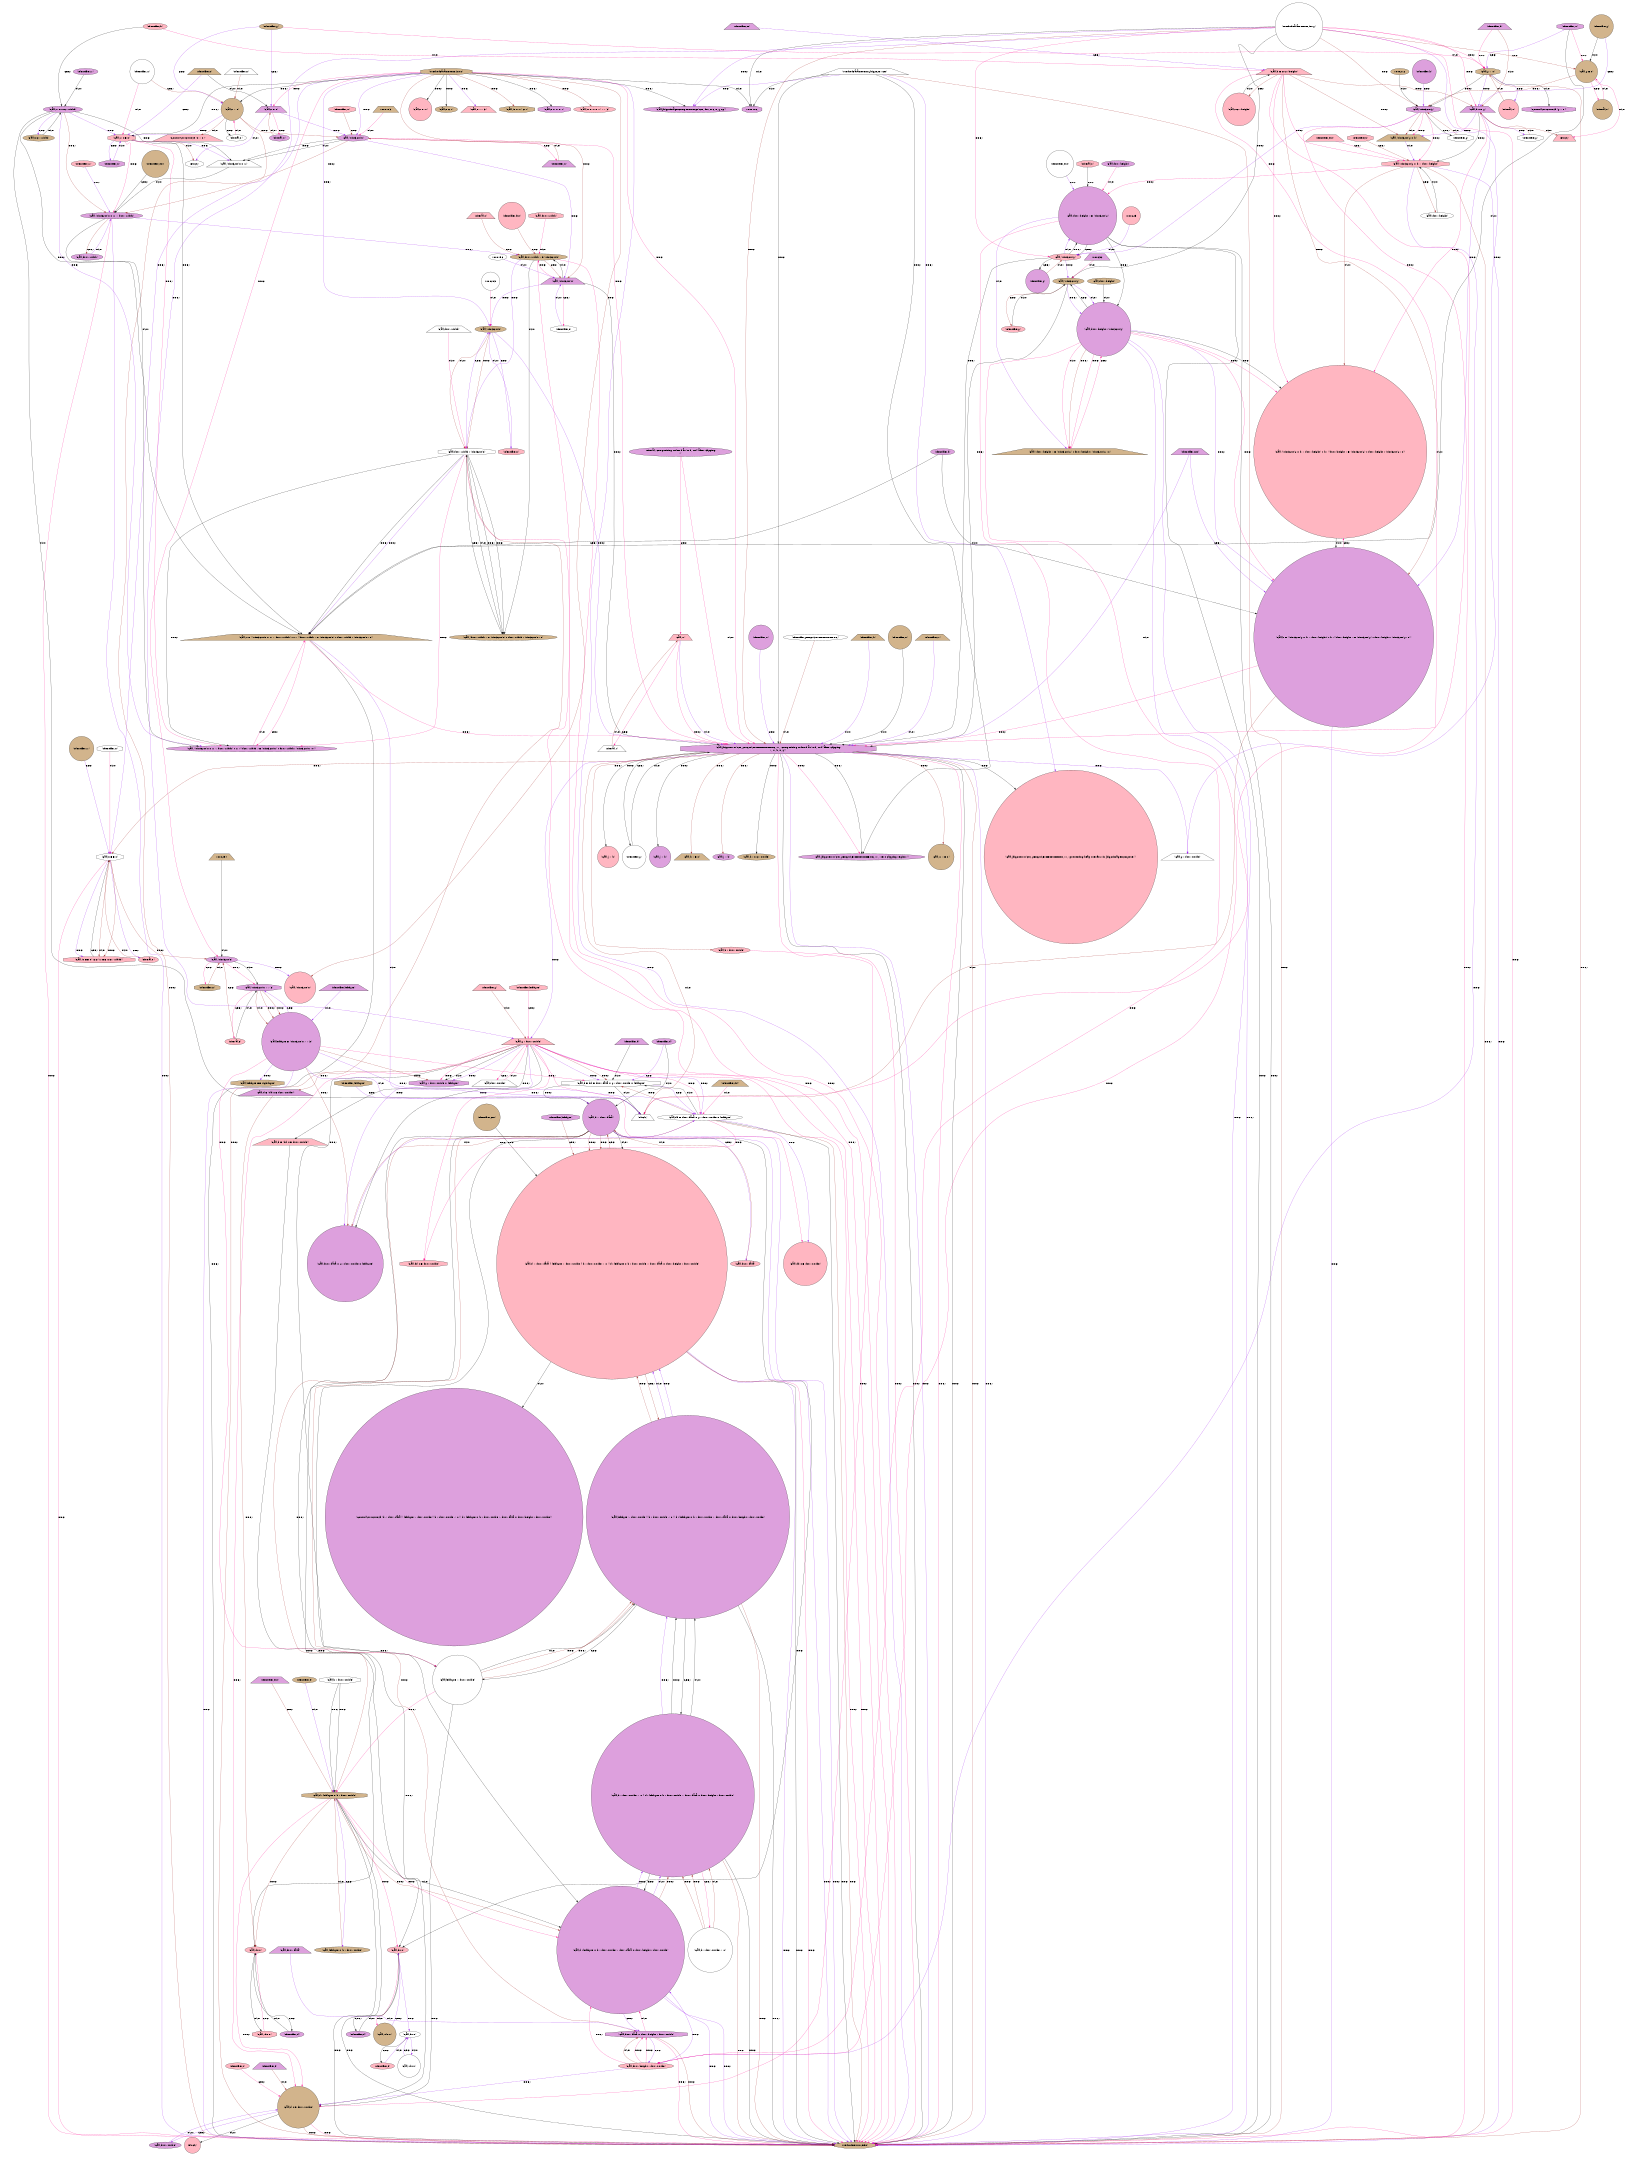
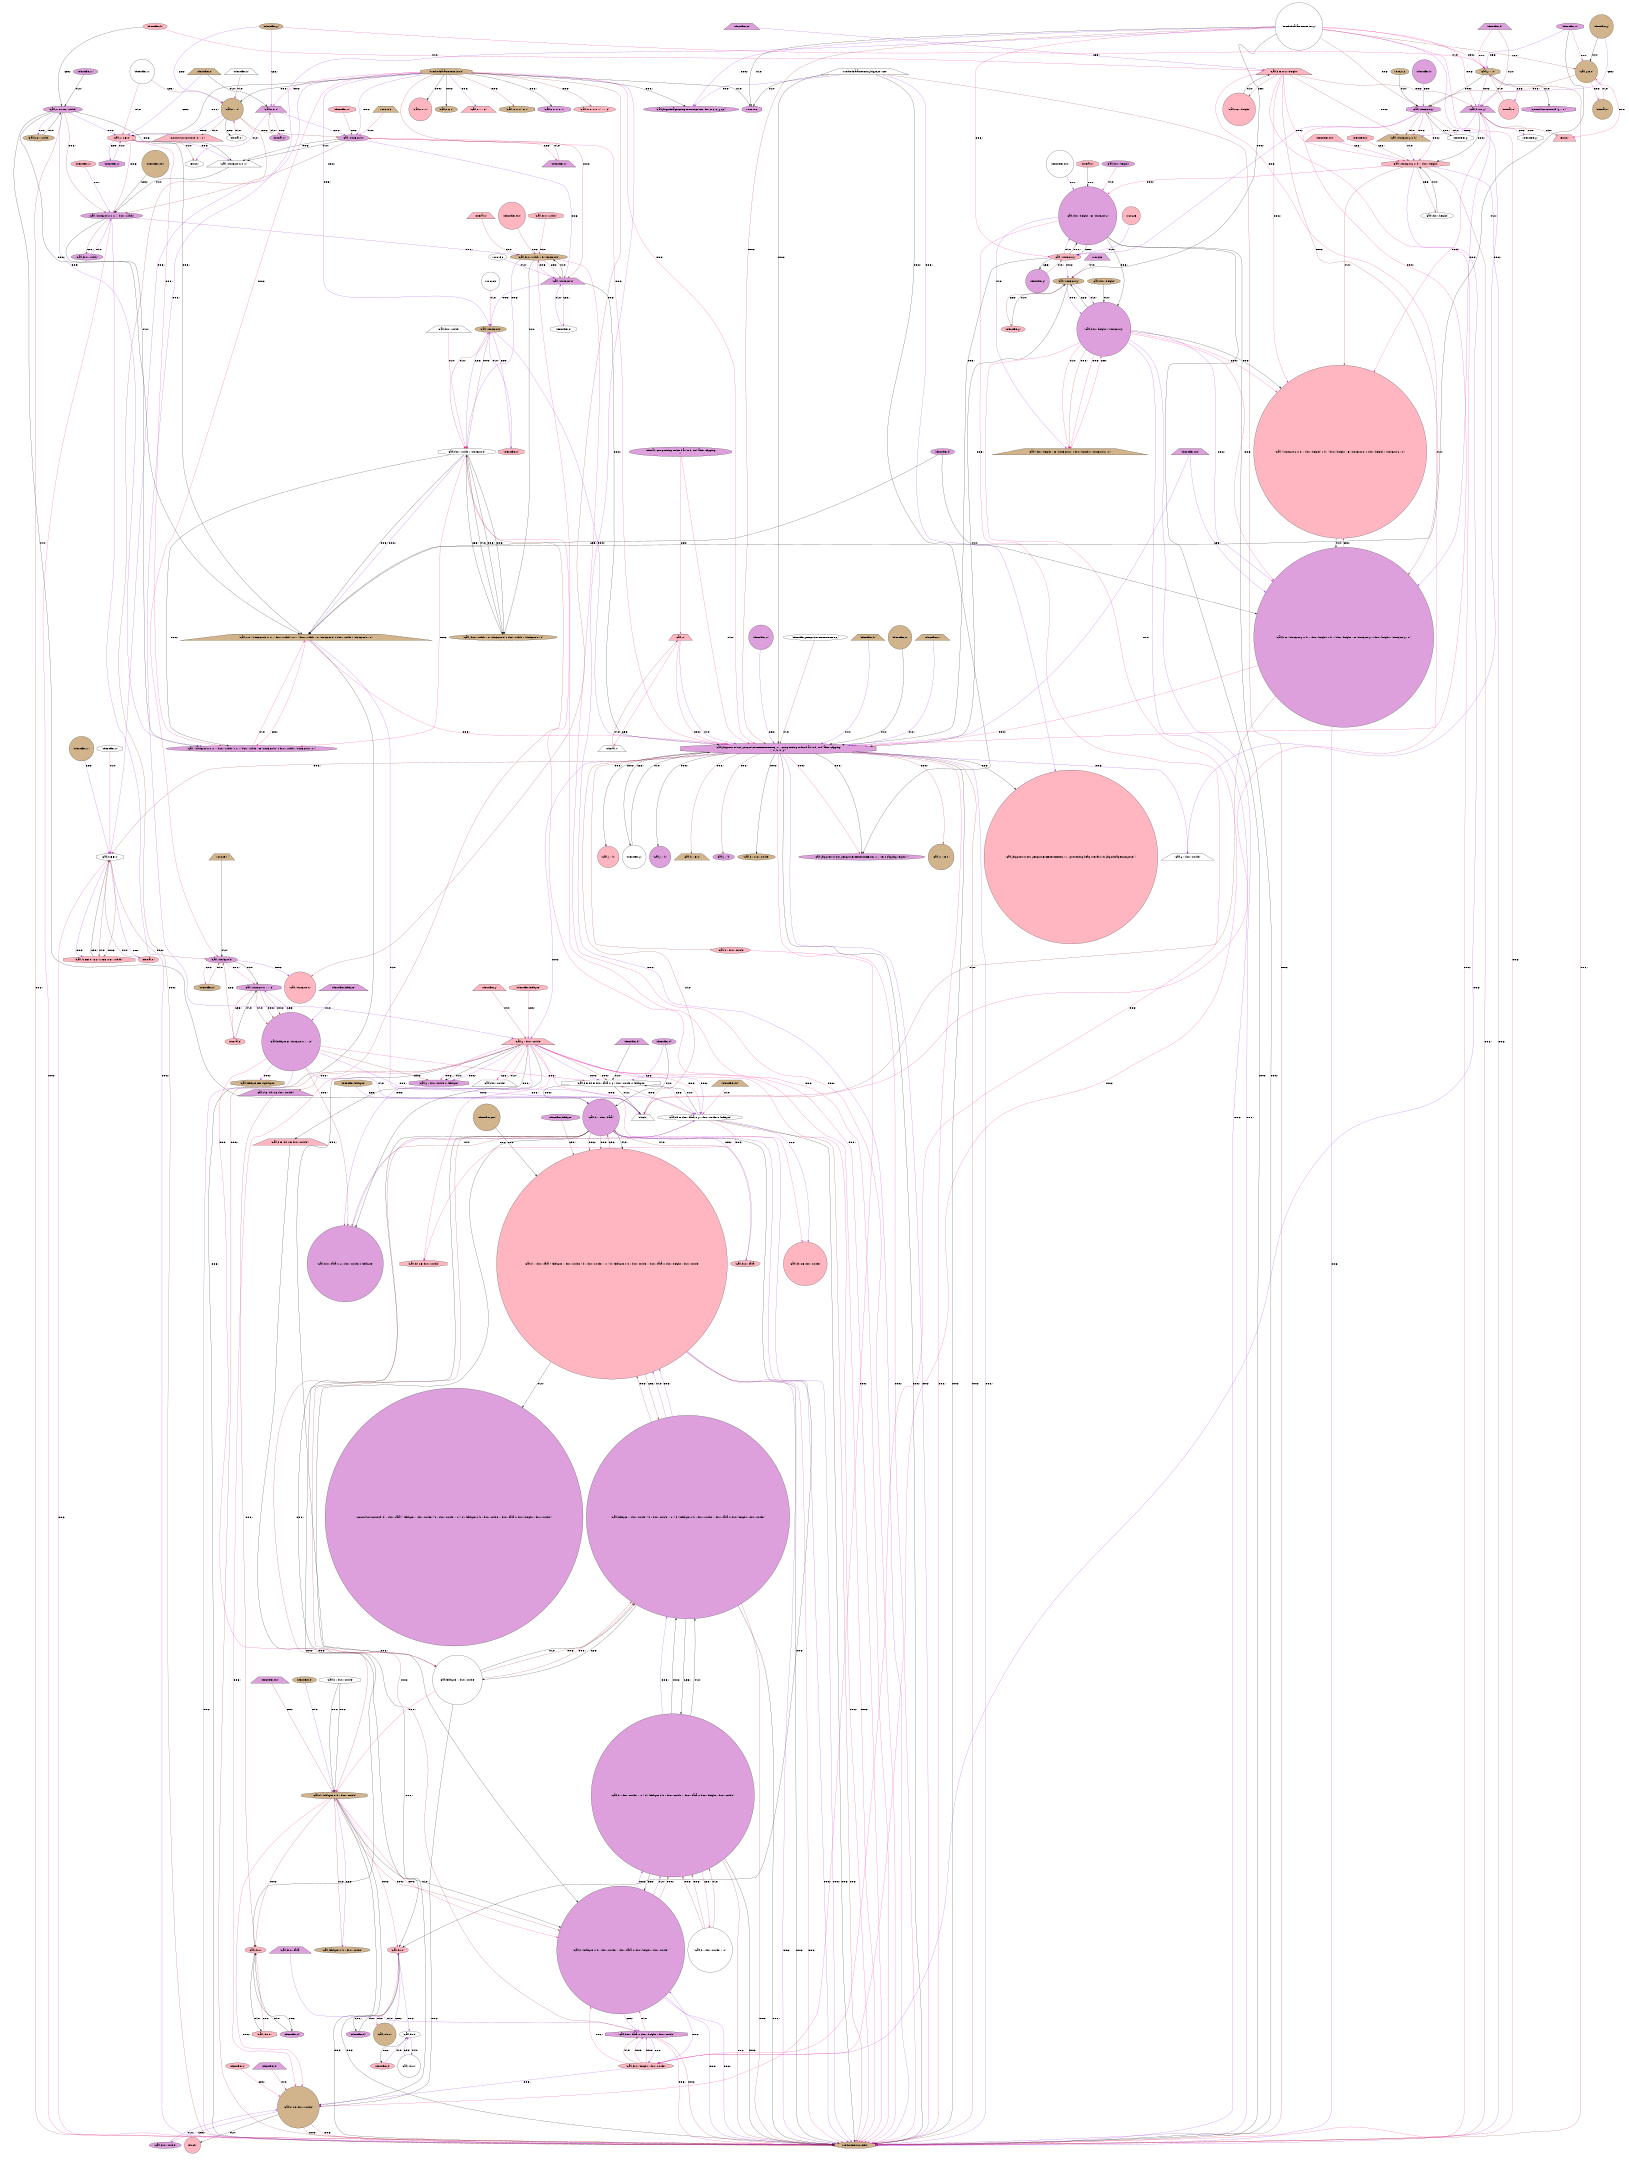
none -> (36, 1514)
